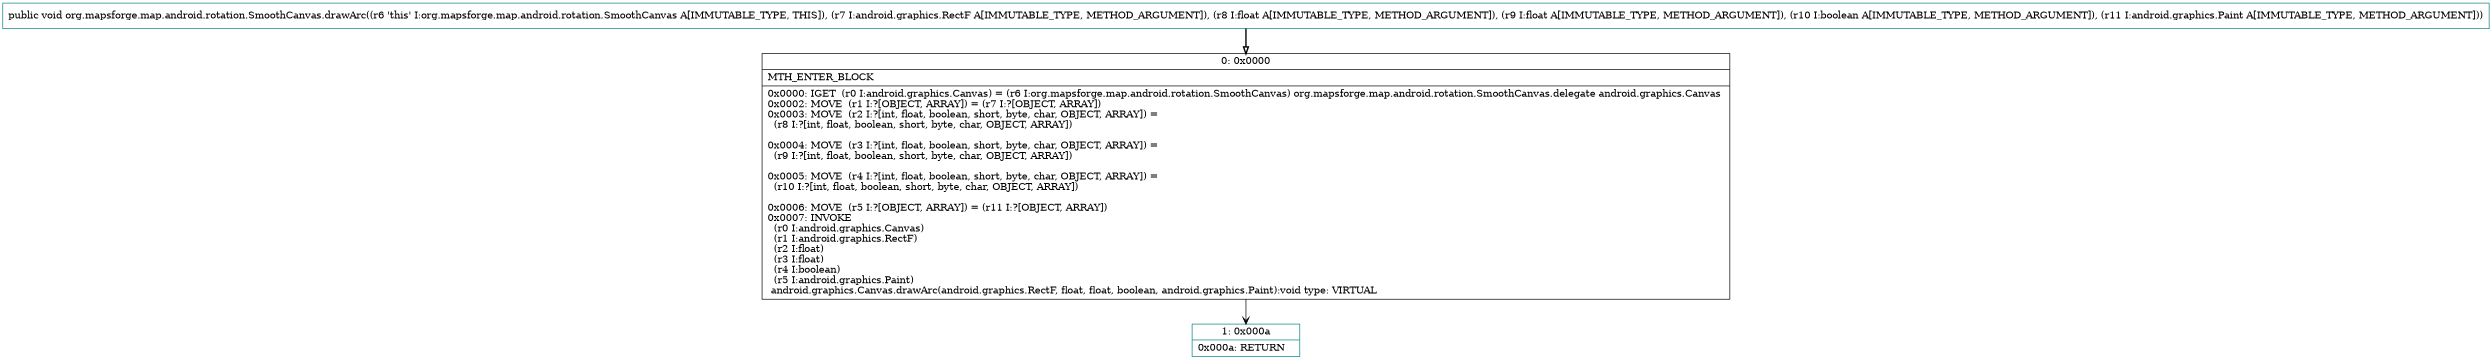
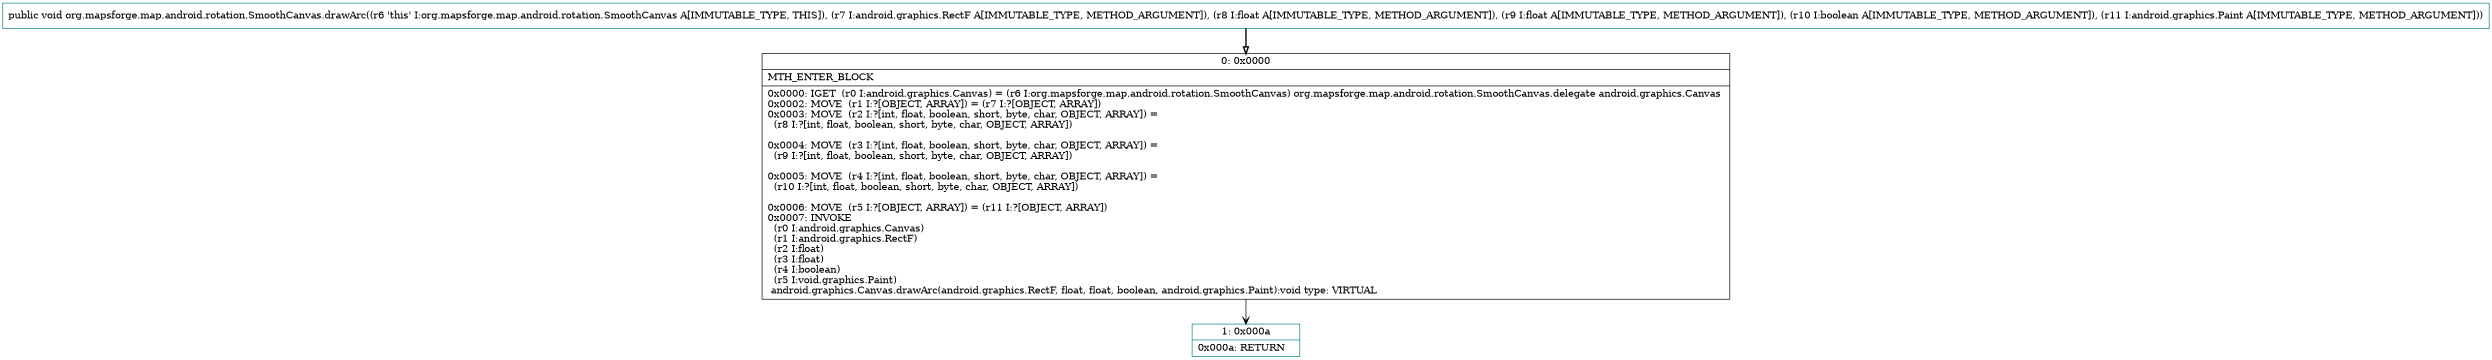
(841, 280) -> (832, 280)
